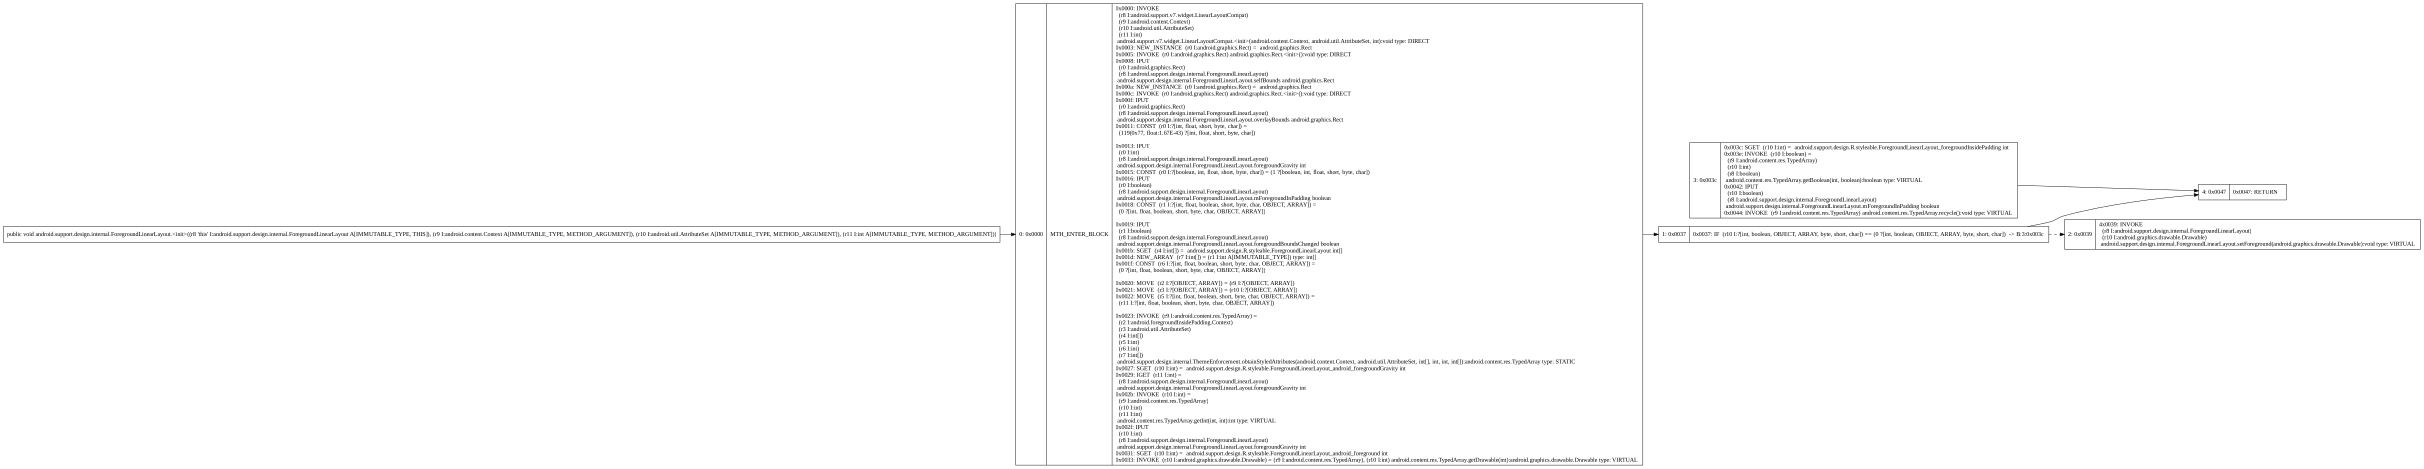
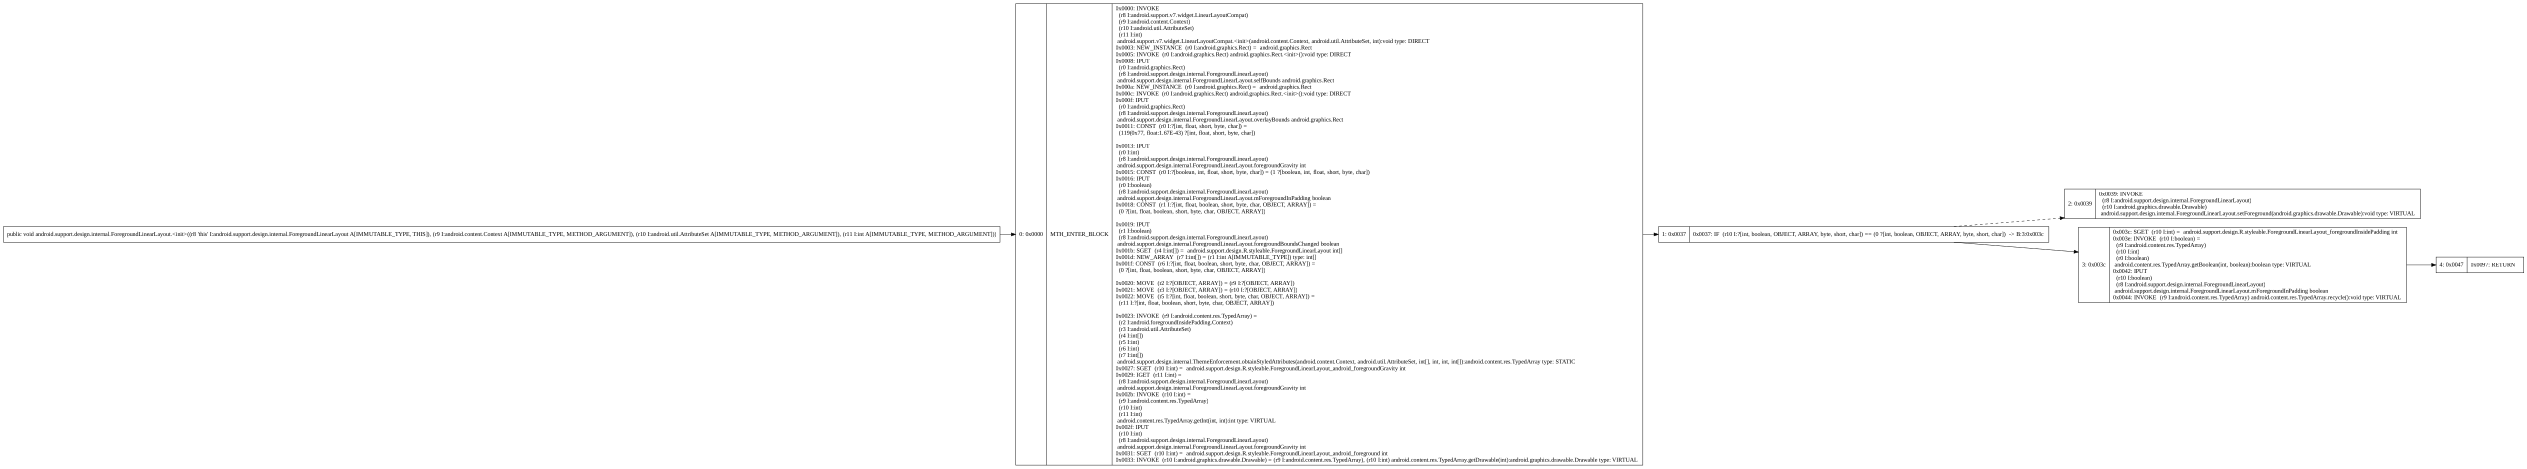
(1742, 174) -> (2131, 258)
(2258, 192) -> (2495, 265)
(2110, 206) -> (2014, 247)
(2123, 224) -> (2123, 194)
